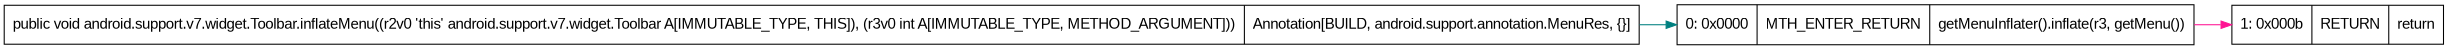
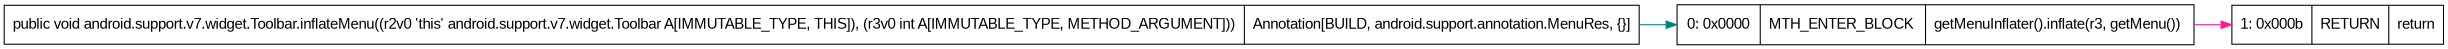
(1843, 24) -> (1841, 24)
